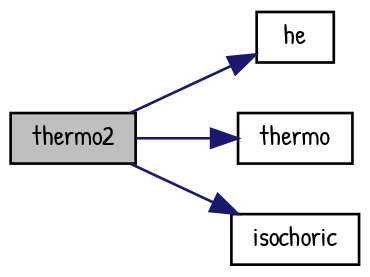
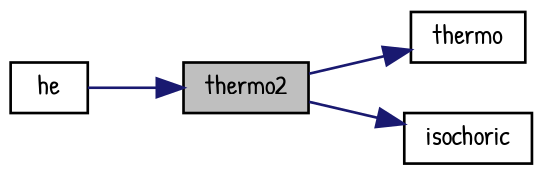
(181, 89) -> (122, 88)
